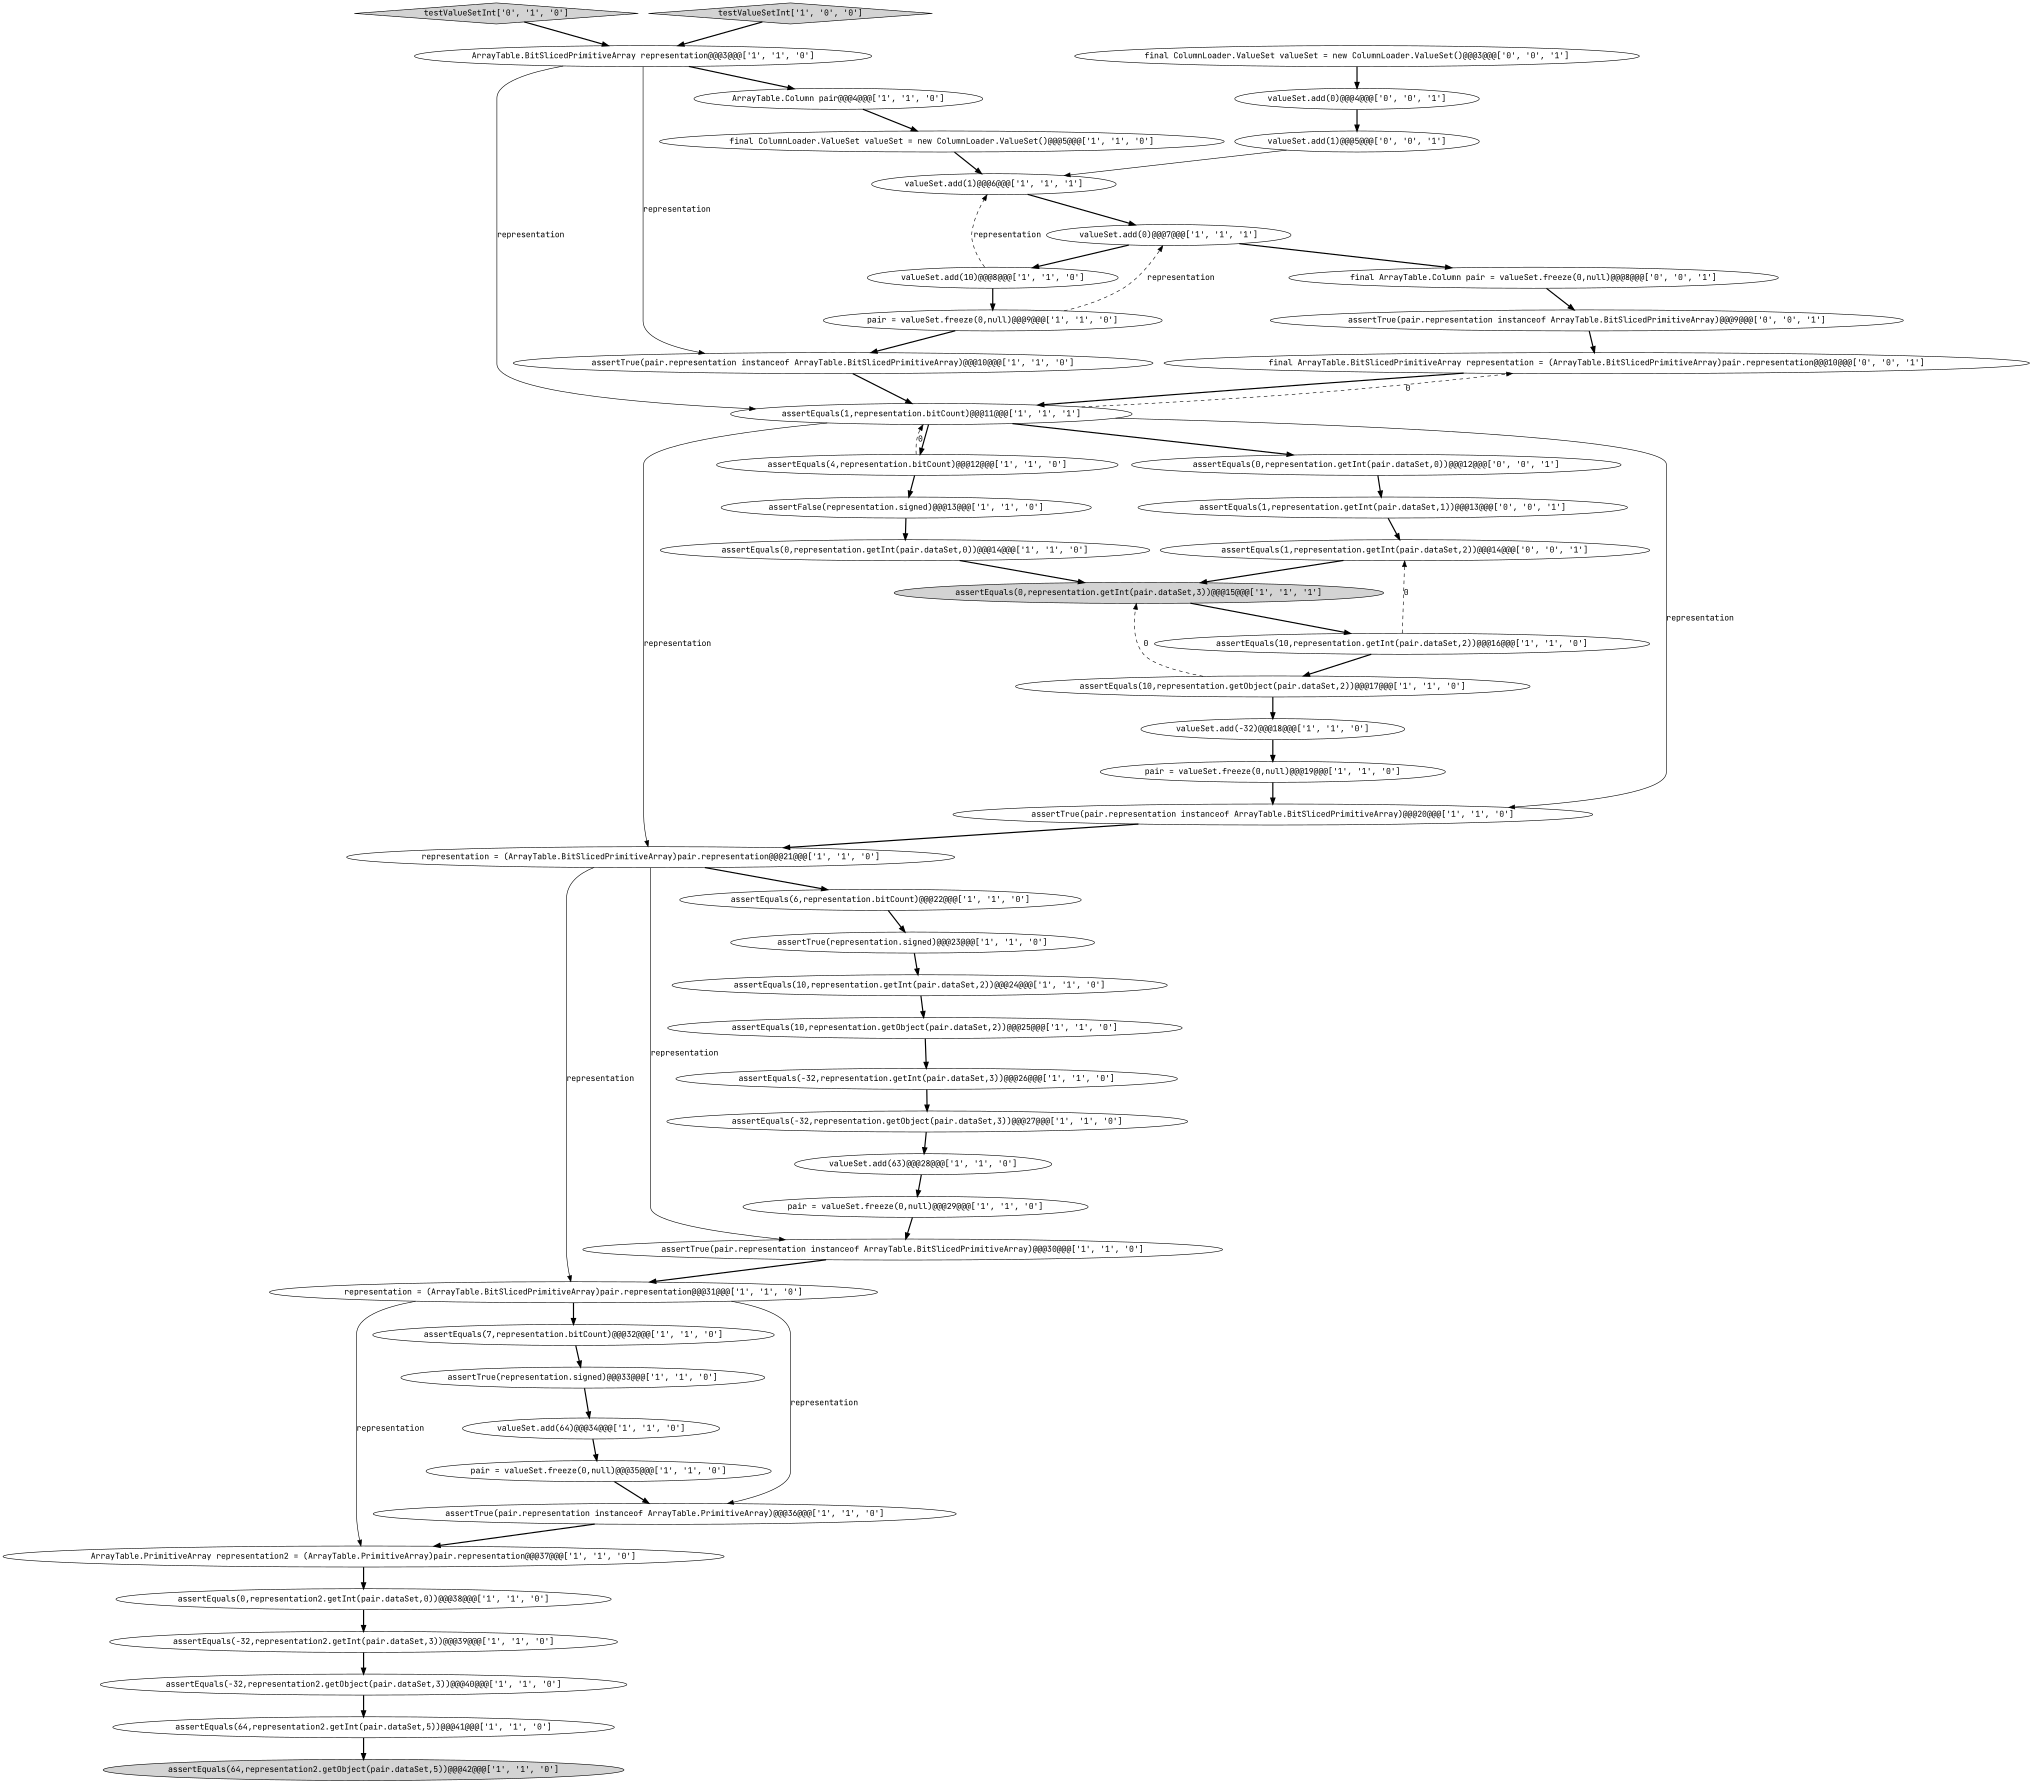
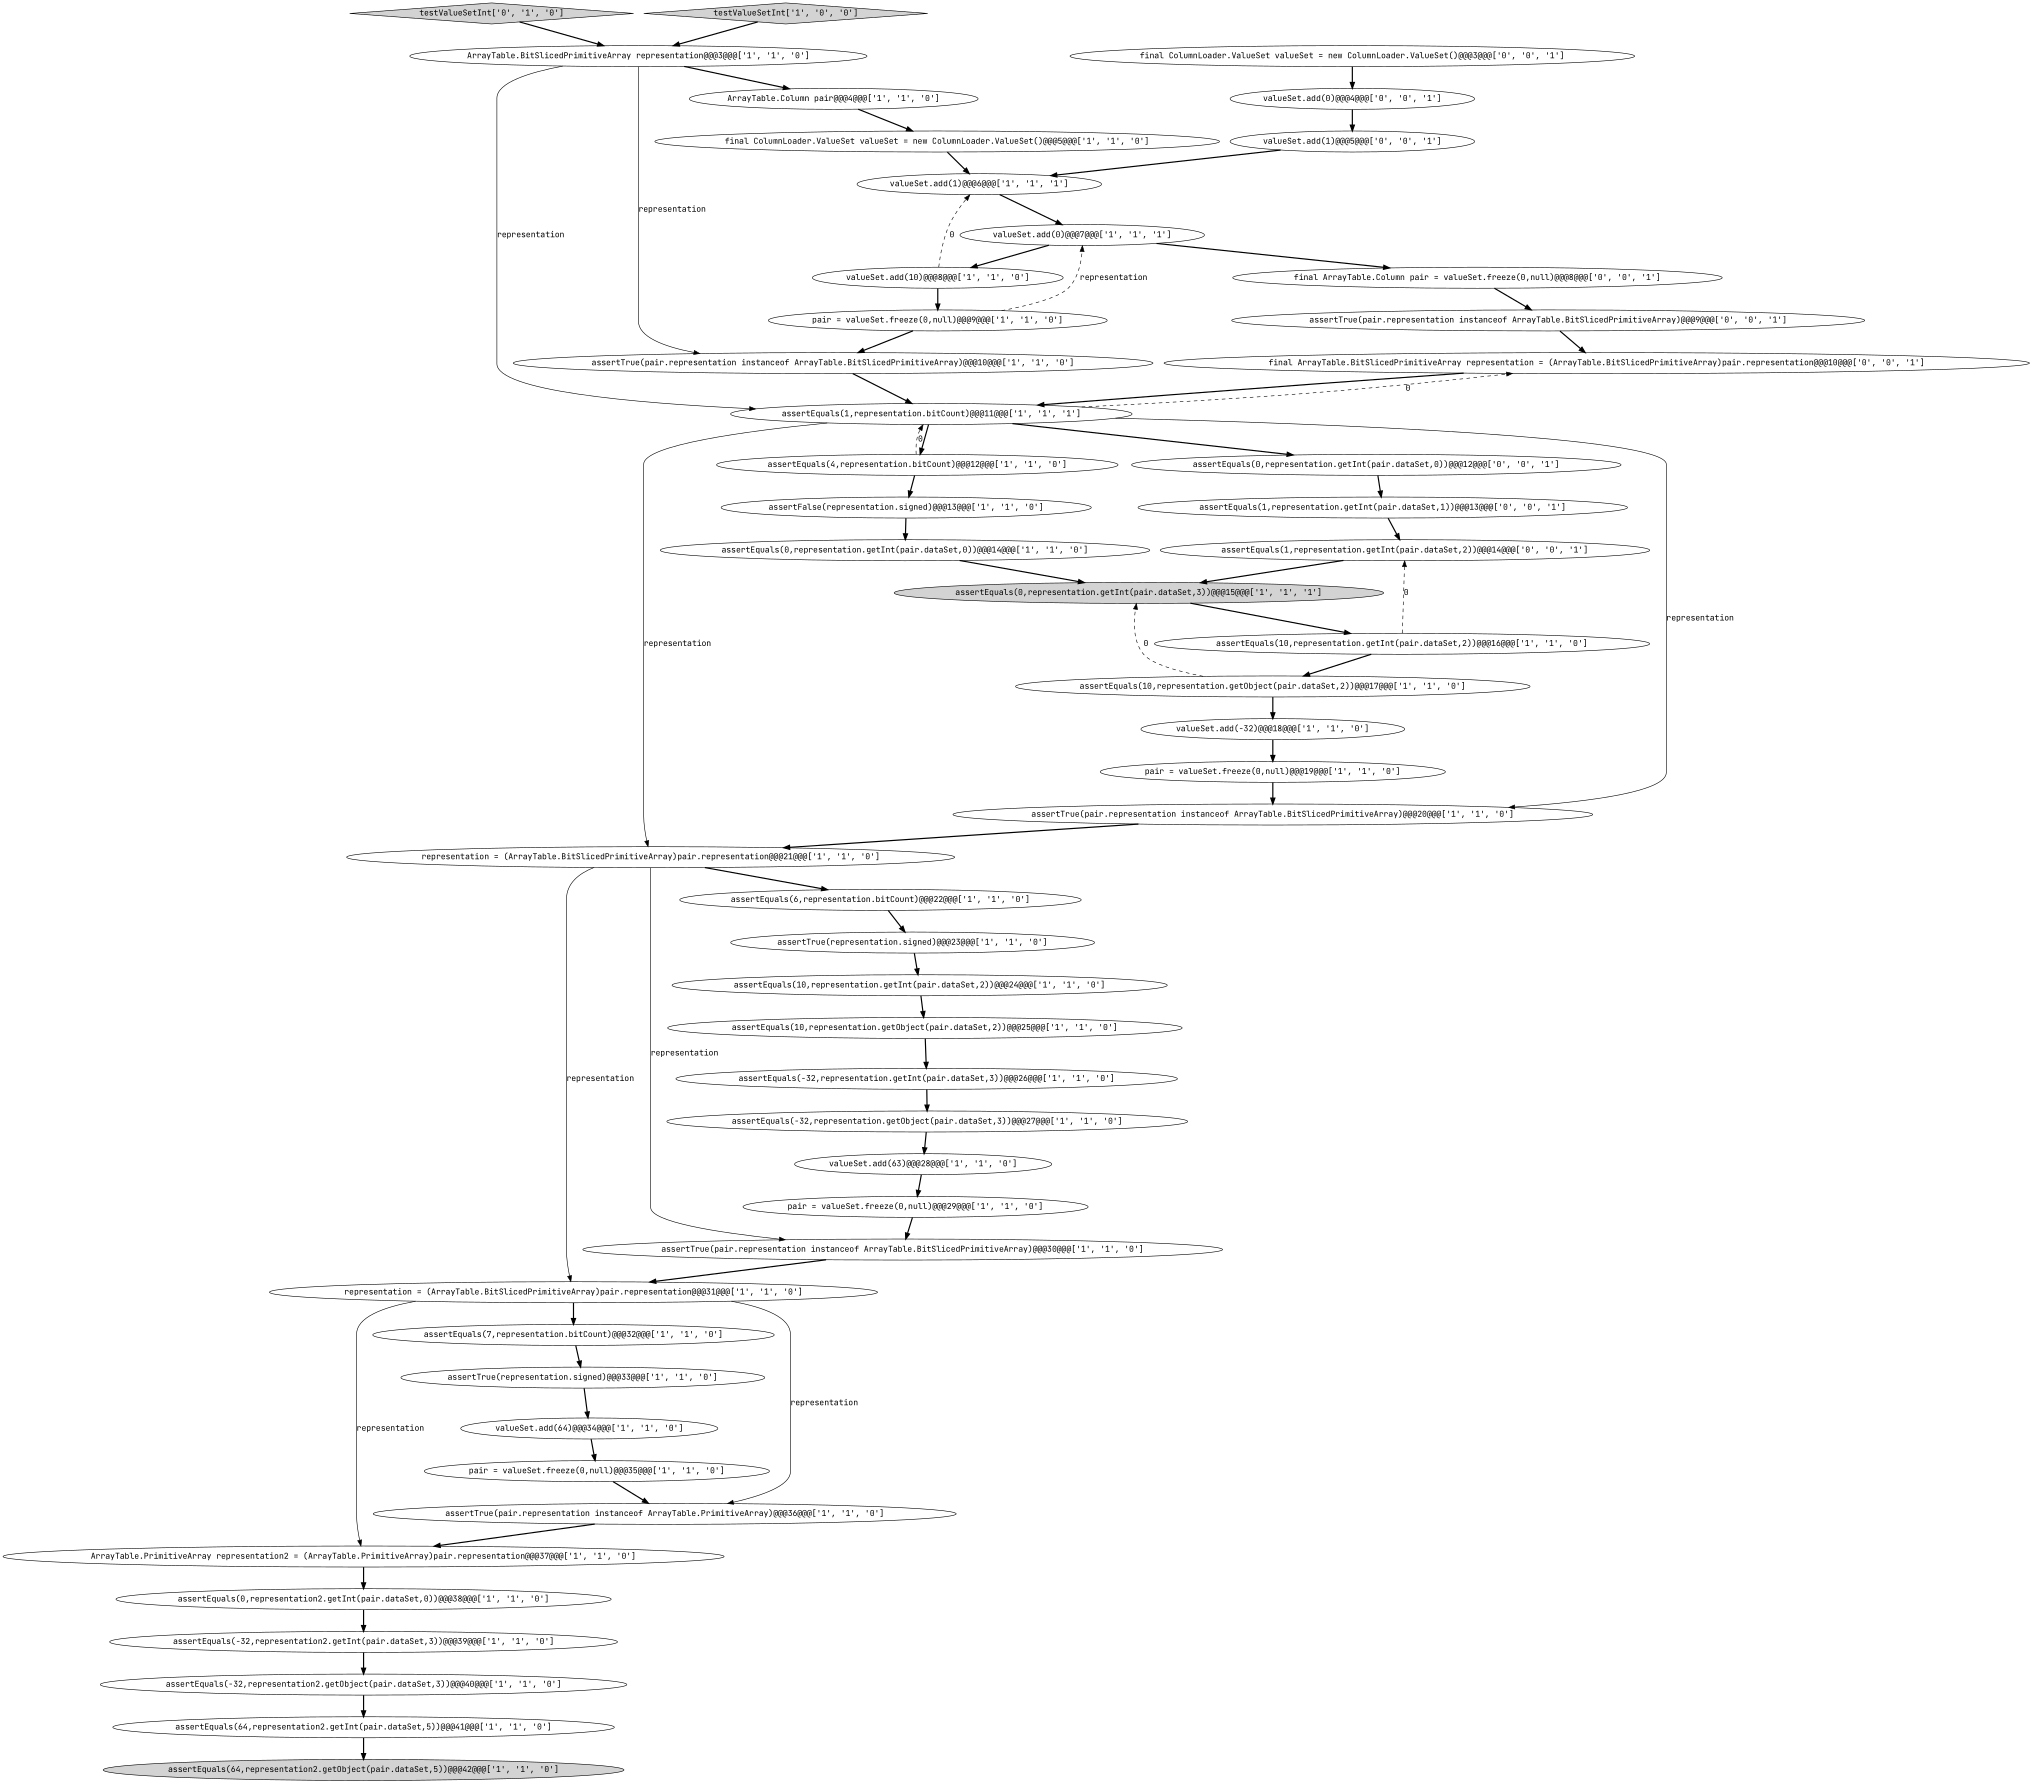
(1178, 163) -> (1169, 163)
(1007, 235) -> (952, 235)
